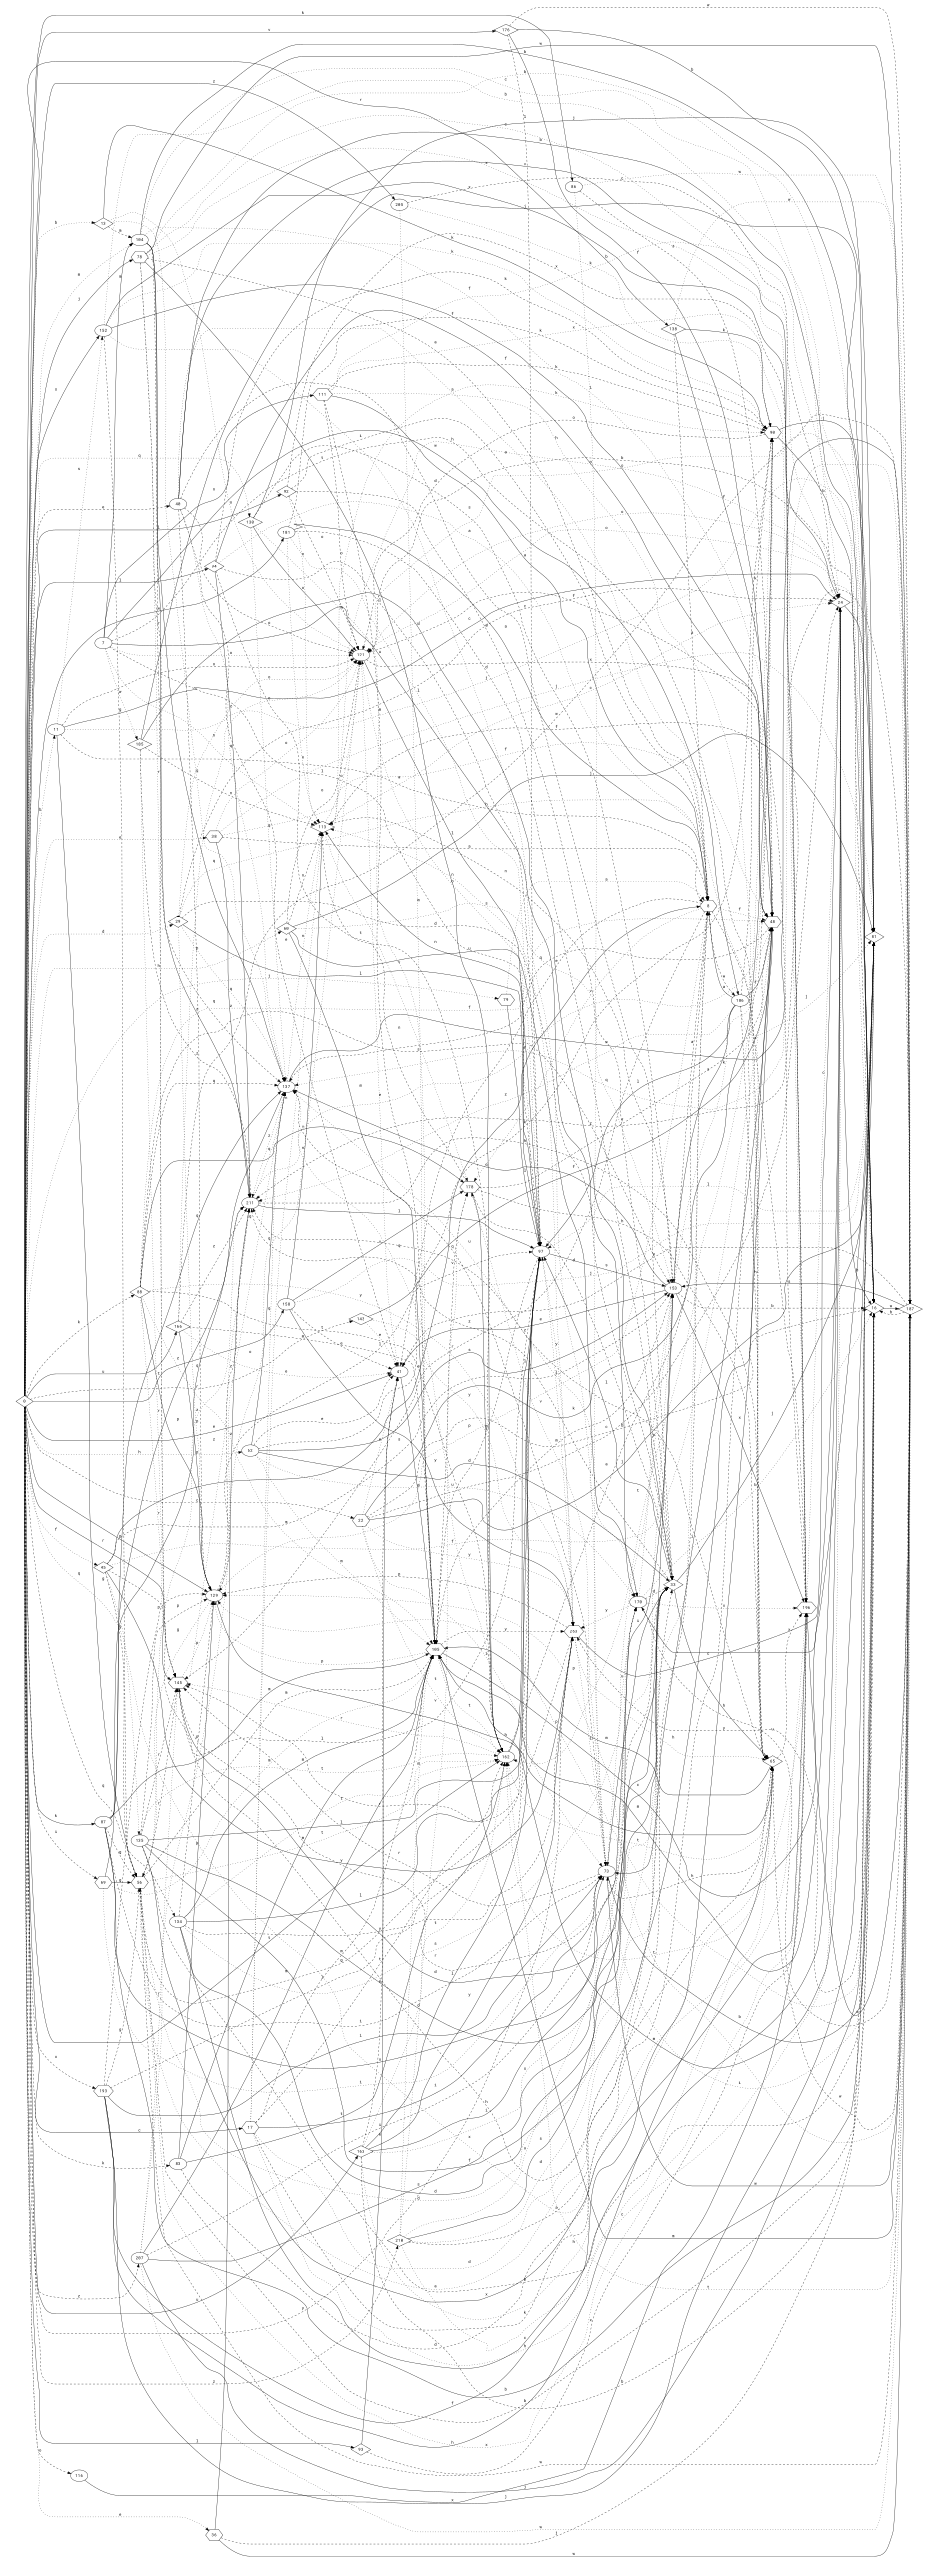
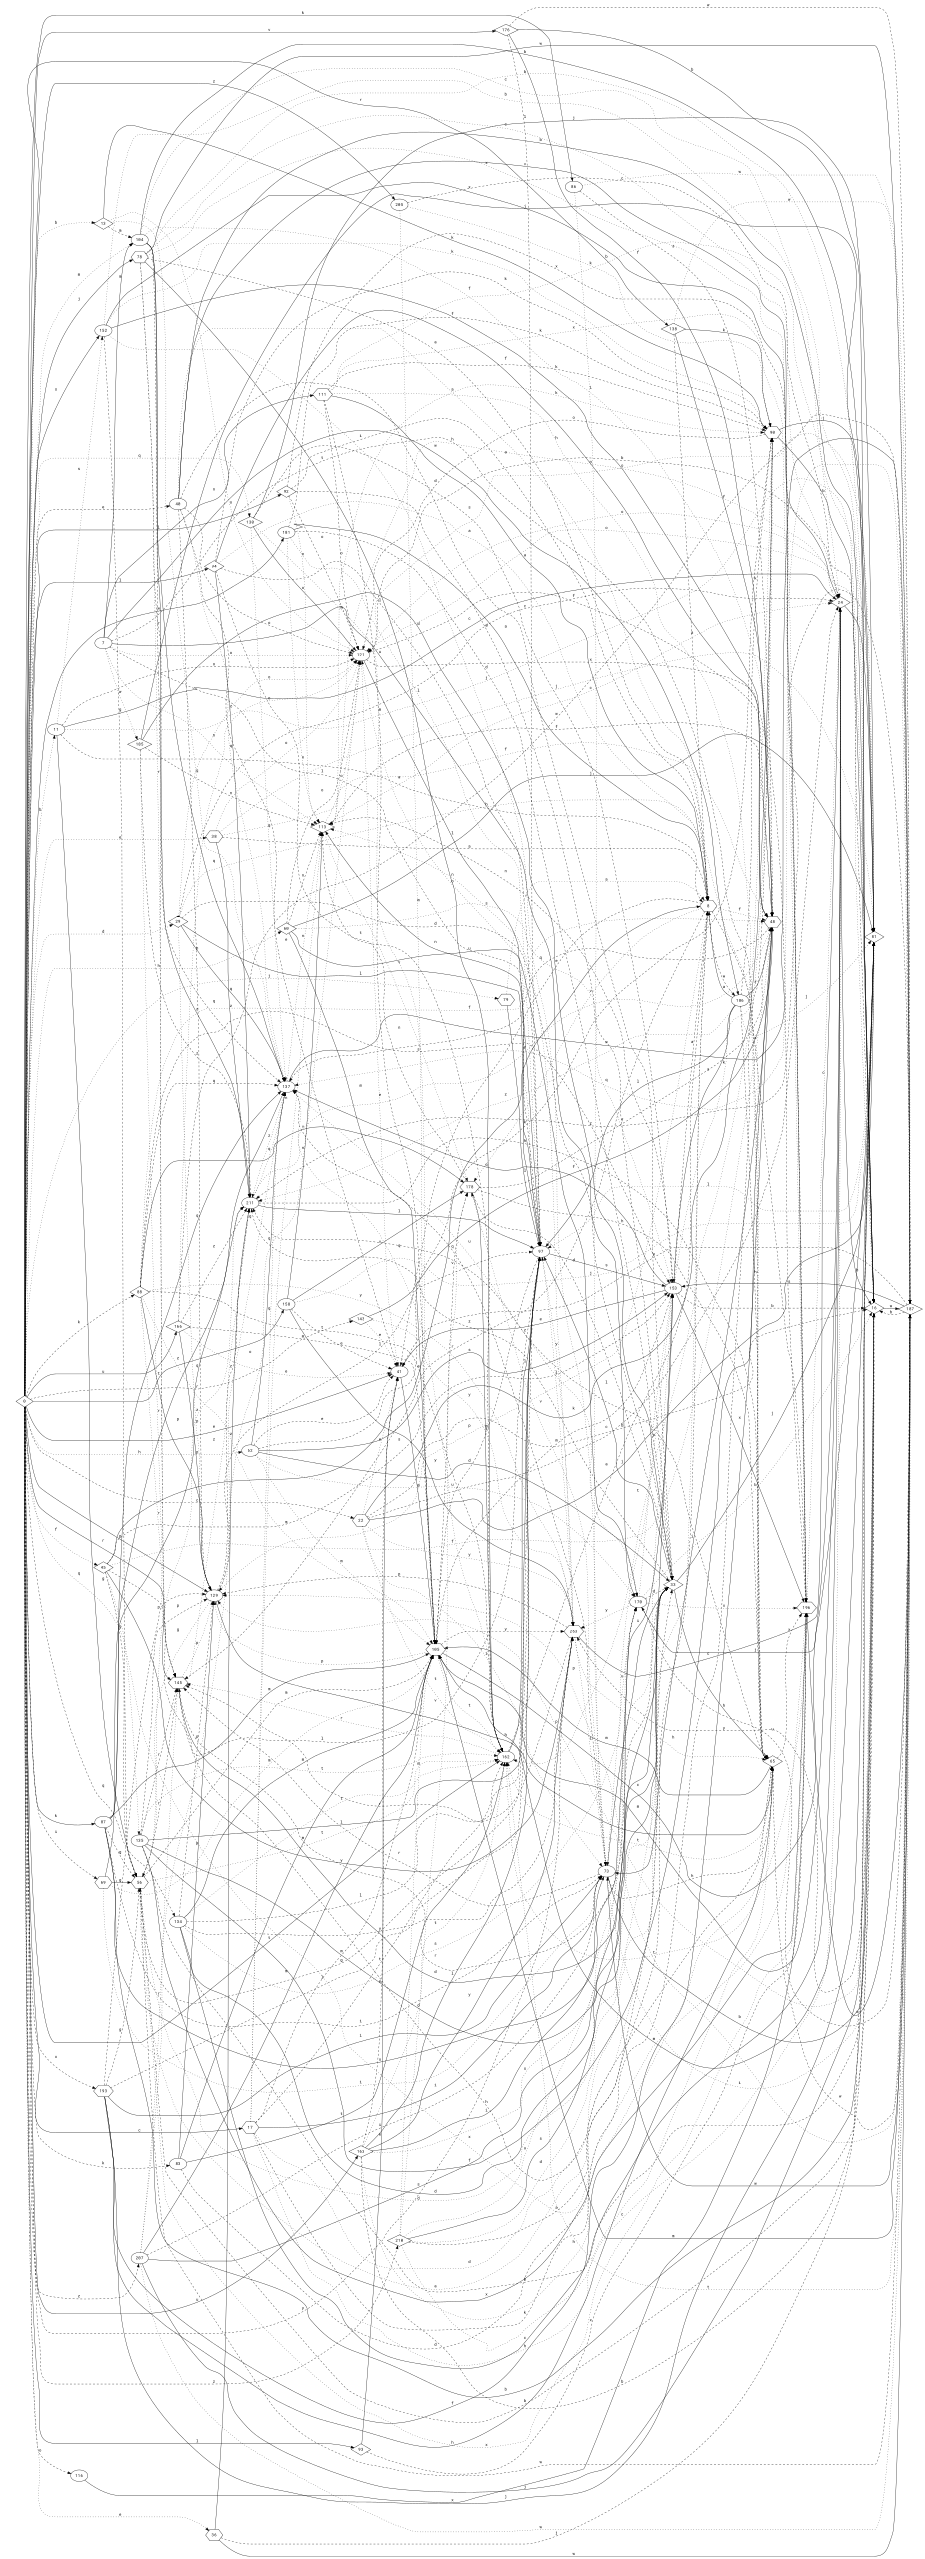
(236, 999) -> (236, 999)
(518, 1772) -> (518, 1772)
